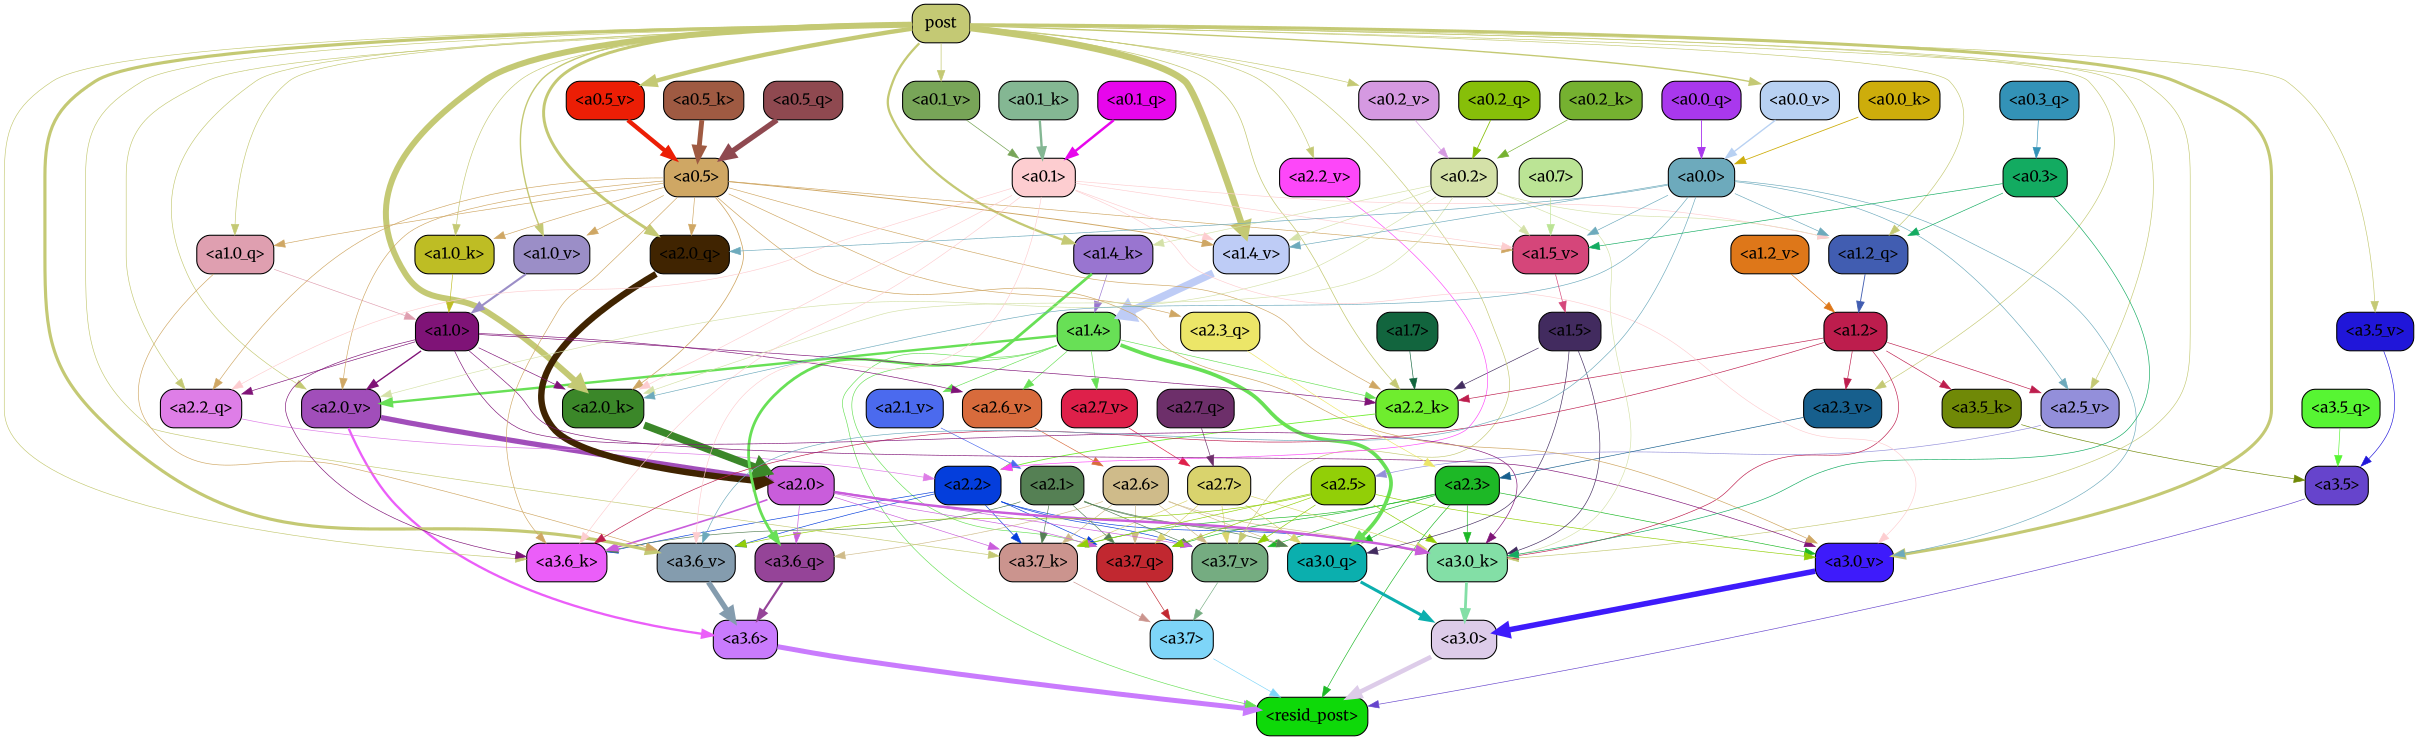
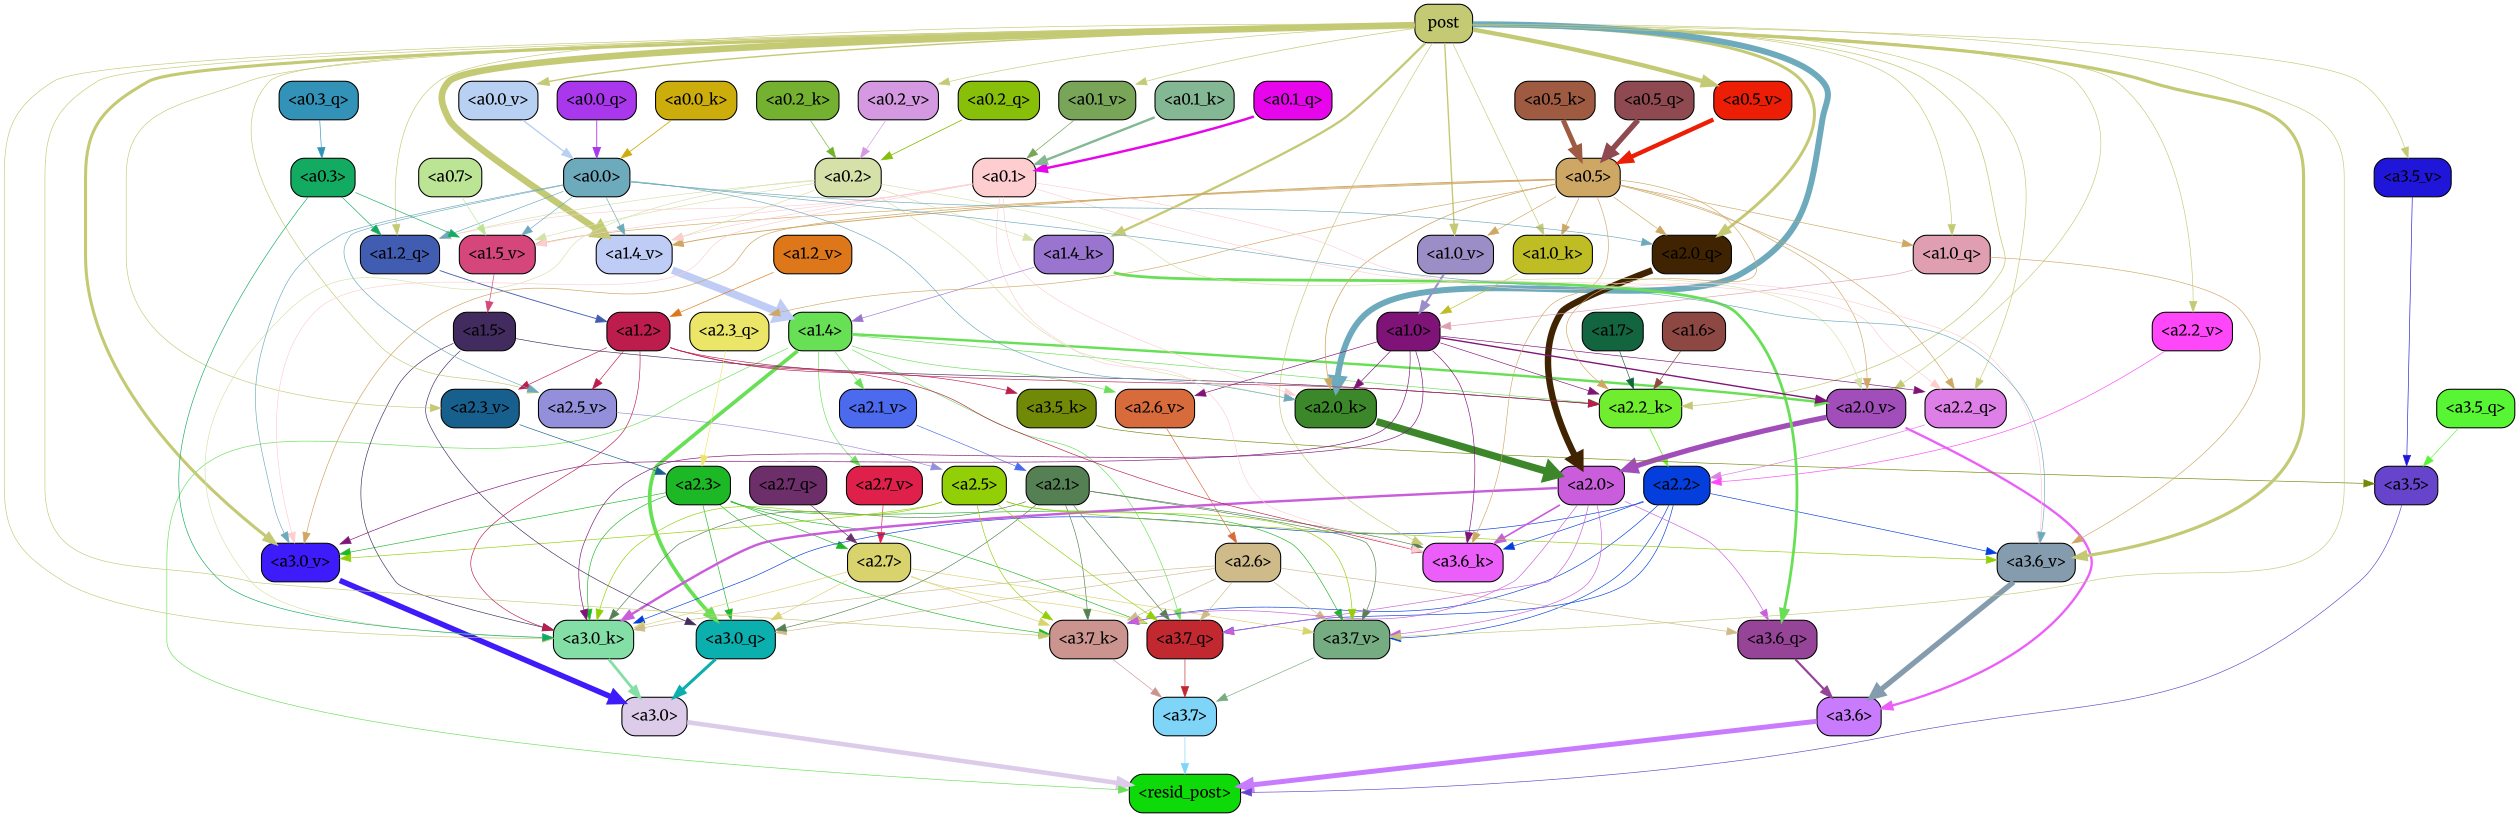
(481, 83) -> (1790, 232)
none -> (1694, 332)
(1387, 588) -> (797, 528)
